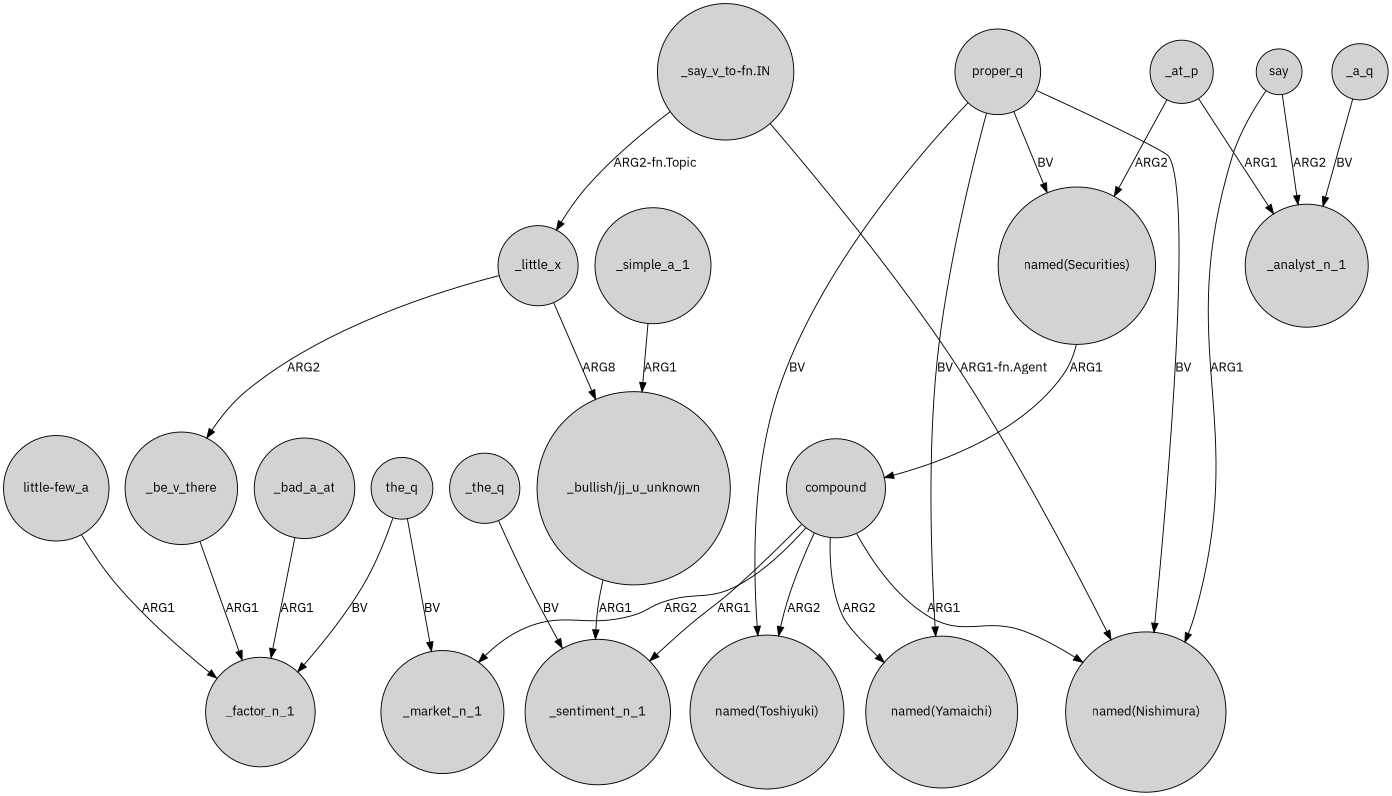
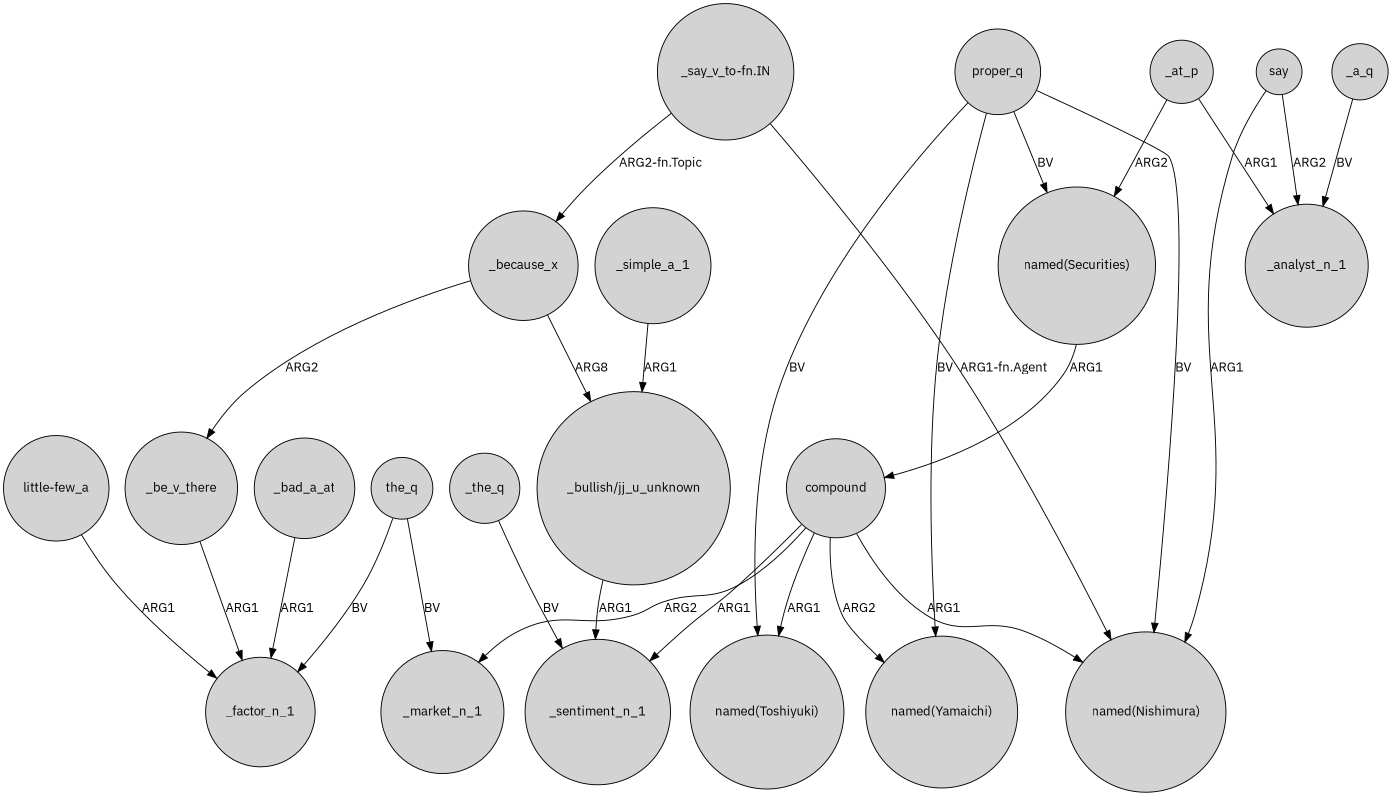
(538, 266) -> (523, 266)
(804, 609) -> (804, 609)
